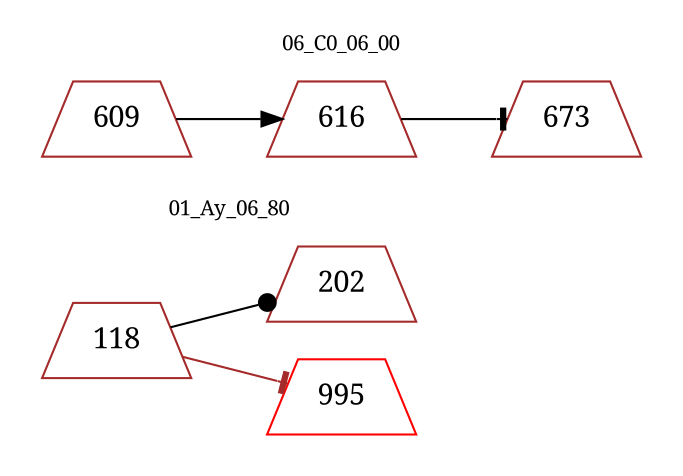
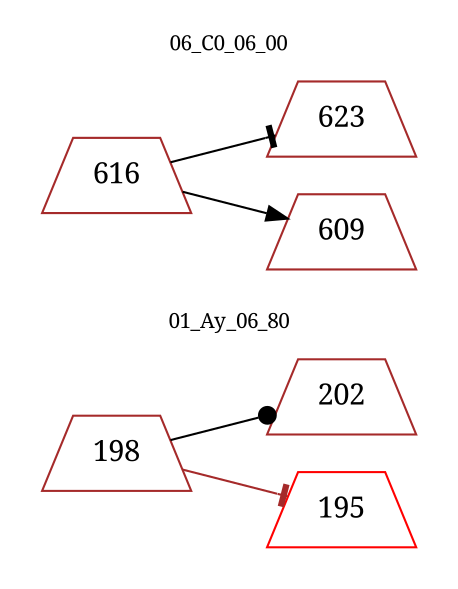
(218, 119) -> (225, 203)
(567, 119) -> (342, 119)
(117, 340) -> (117, 453)
(342, 397) -> (342, 510)
